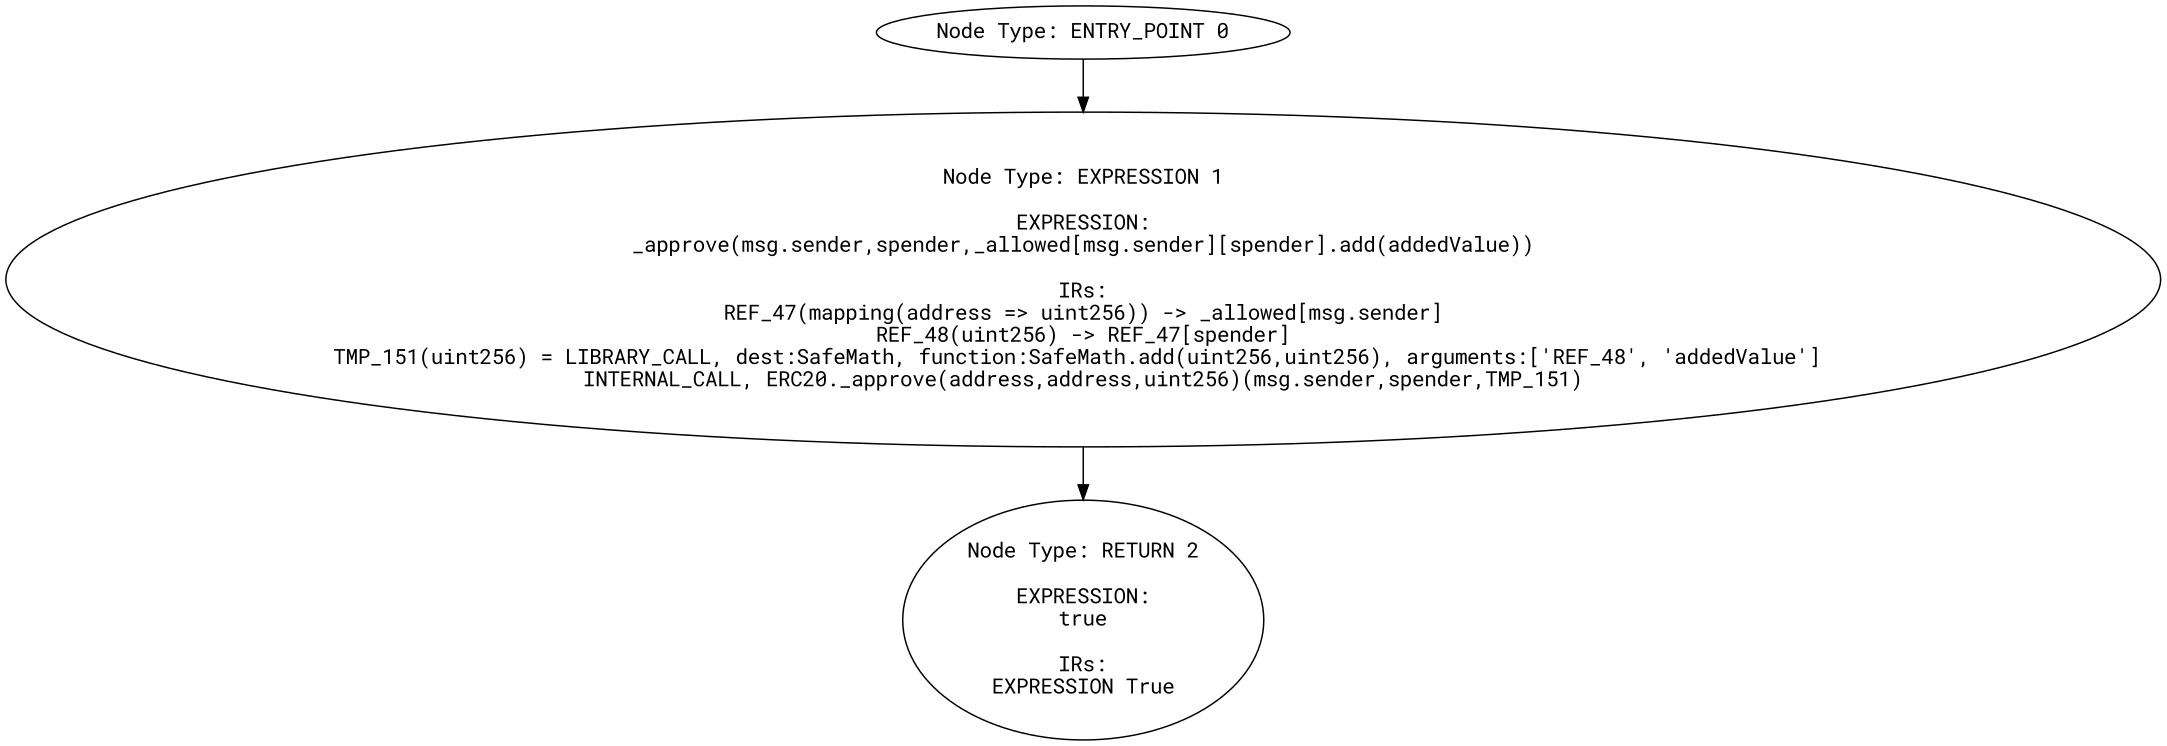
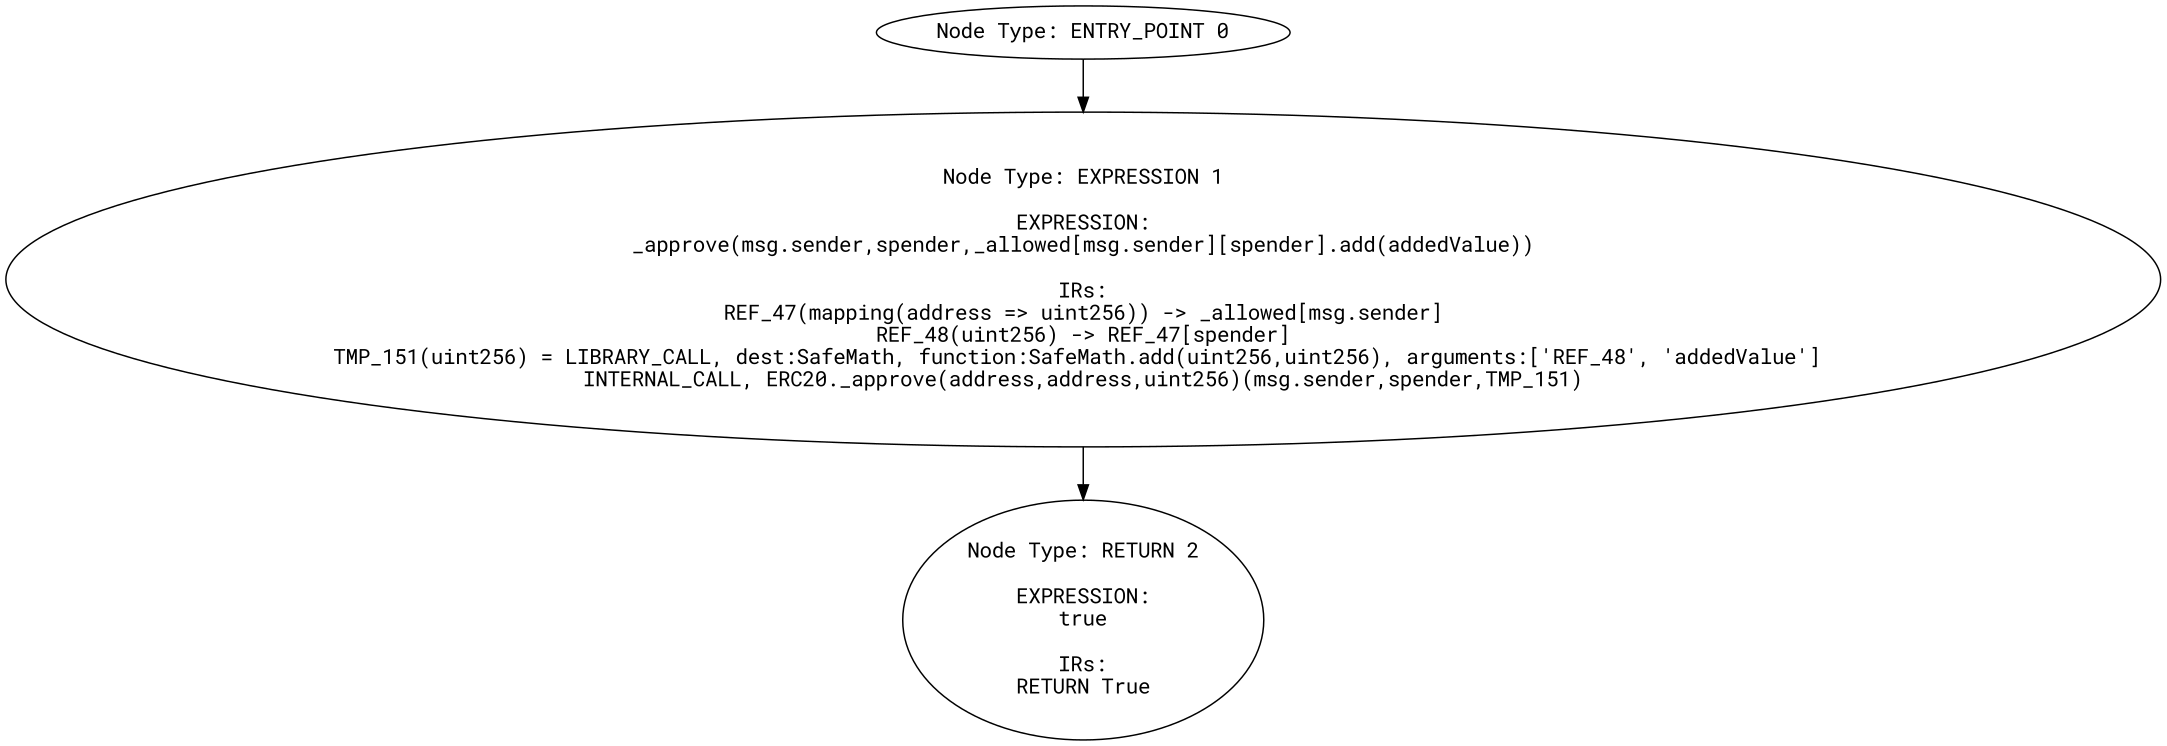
(1083, 620) -> (1083, 620)
